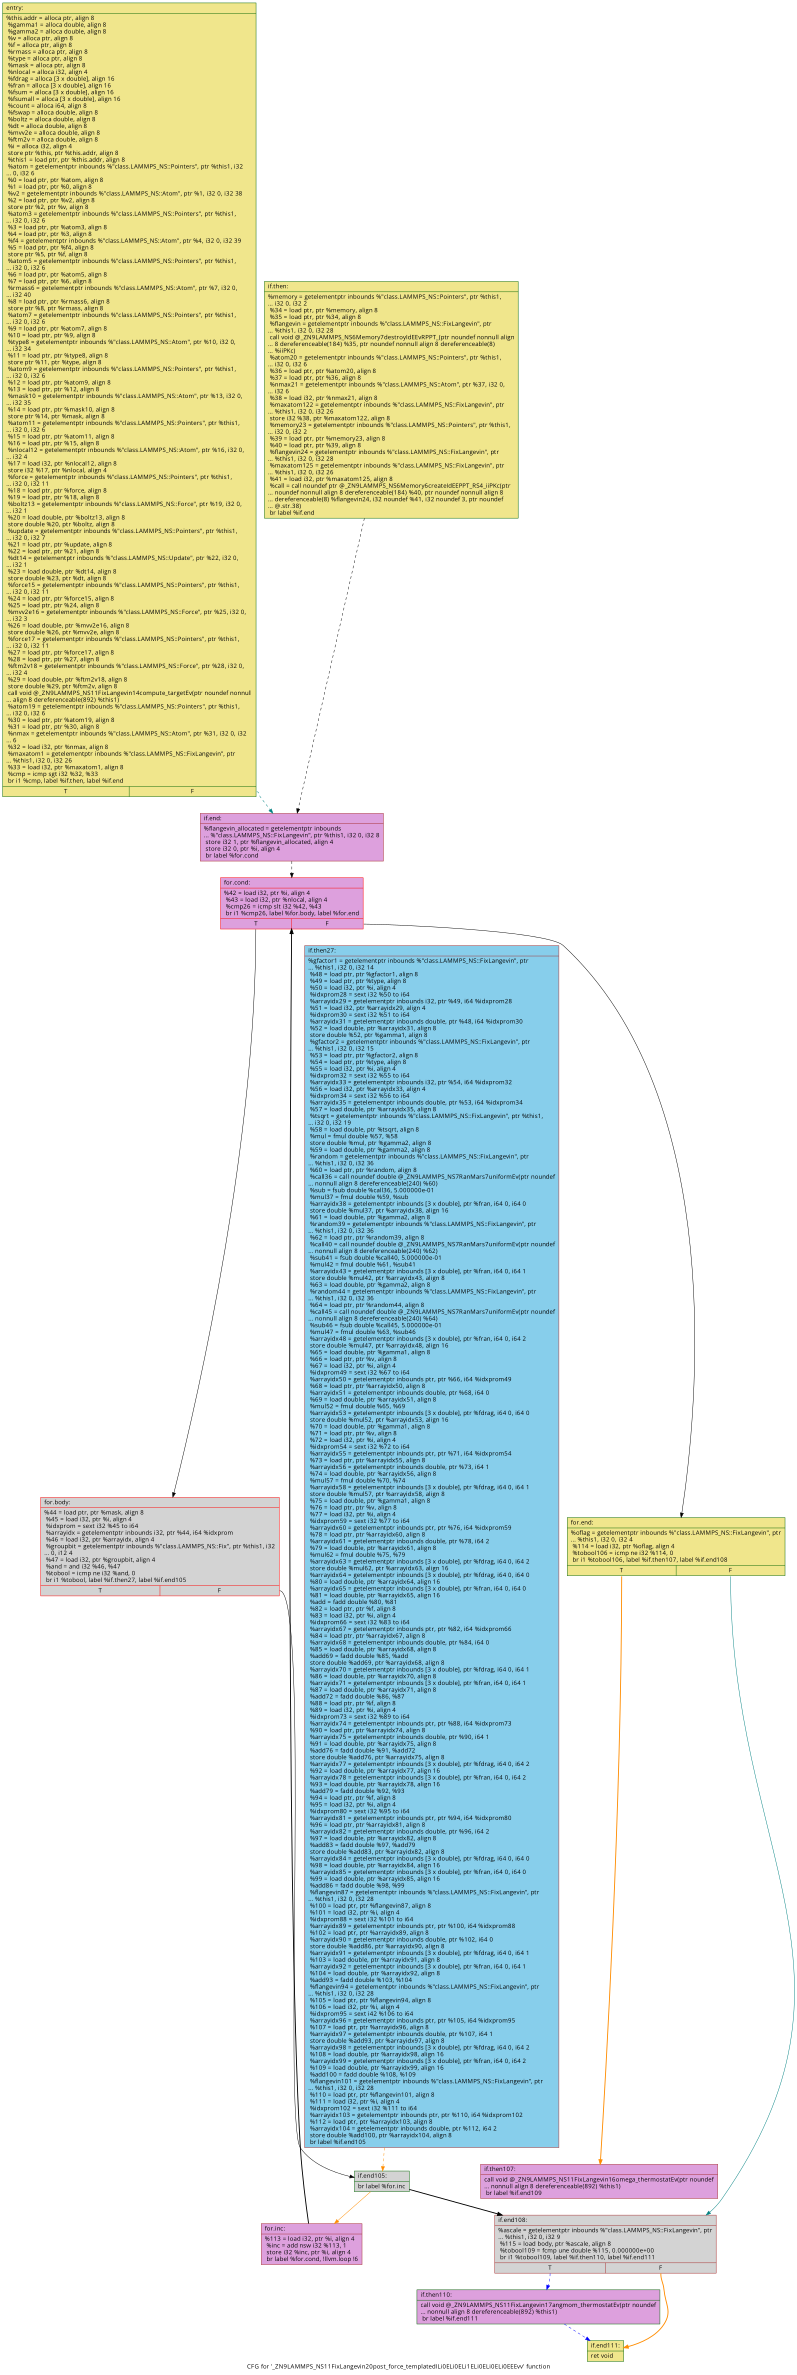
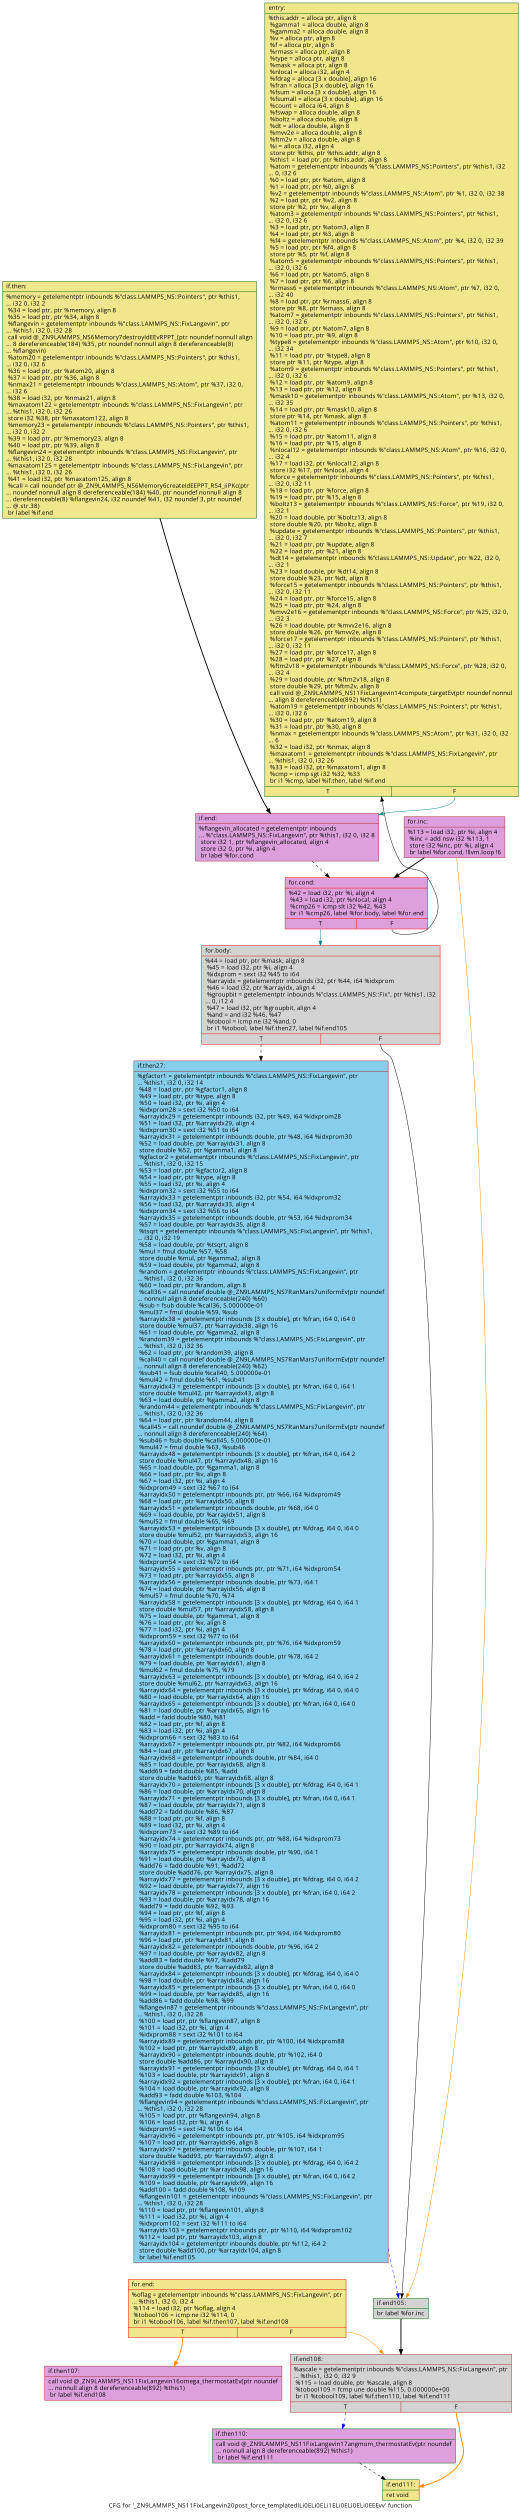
(282, 351) -> (26, 351)
(53, 497) -> (315, 497)
(331, 664) -> (207, 666)
(263, 801) -> (421, 810)
none -> (261, 1050)
(663, 1116) -> (427, 877)
(231, 1213) -> (320, 935)
(676, 1547) -> (237, 2308)
(785, 1902) -> (365, 2338)
(384, 2157) -> (393, 2271)
(513, 2193) -> (77, 2395)
(354, 2206) -> (485, 1578)
(555, 2244) -> (353, 2383)
(575, 2331) -> (371, 2470)
